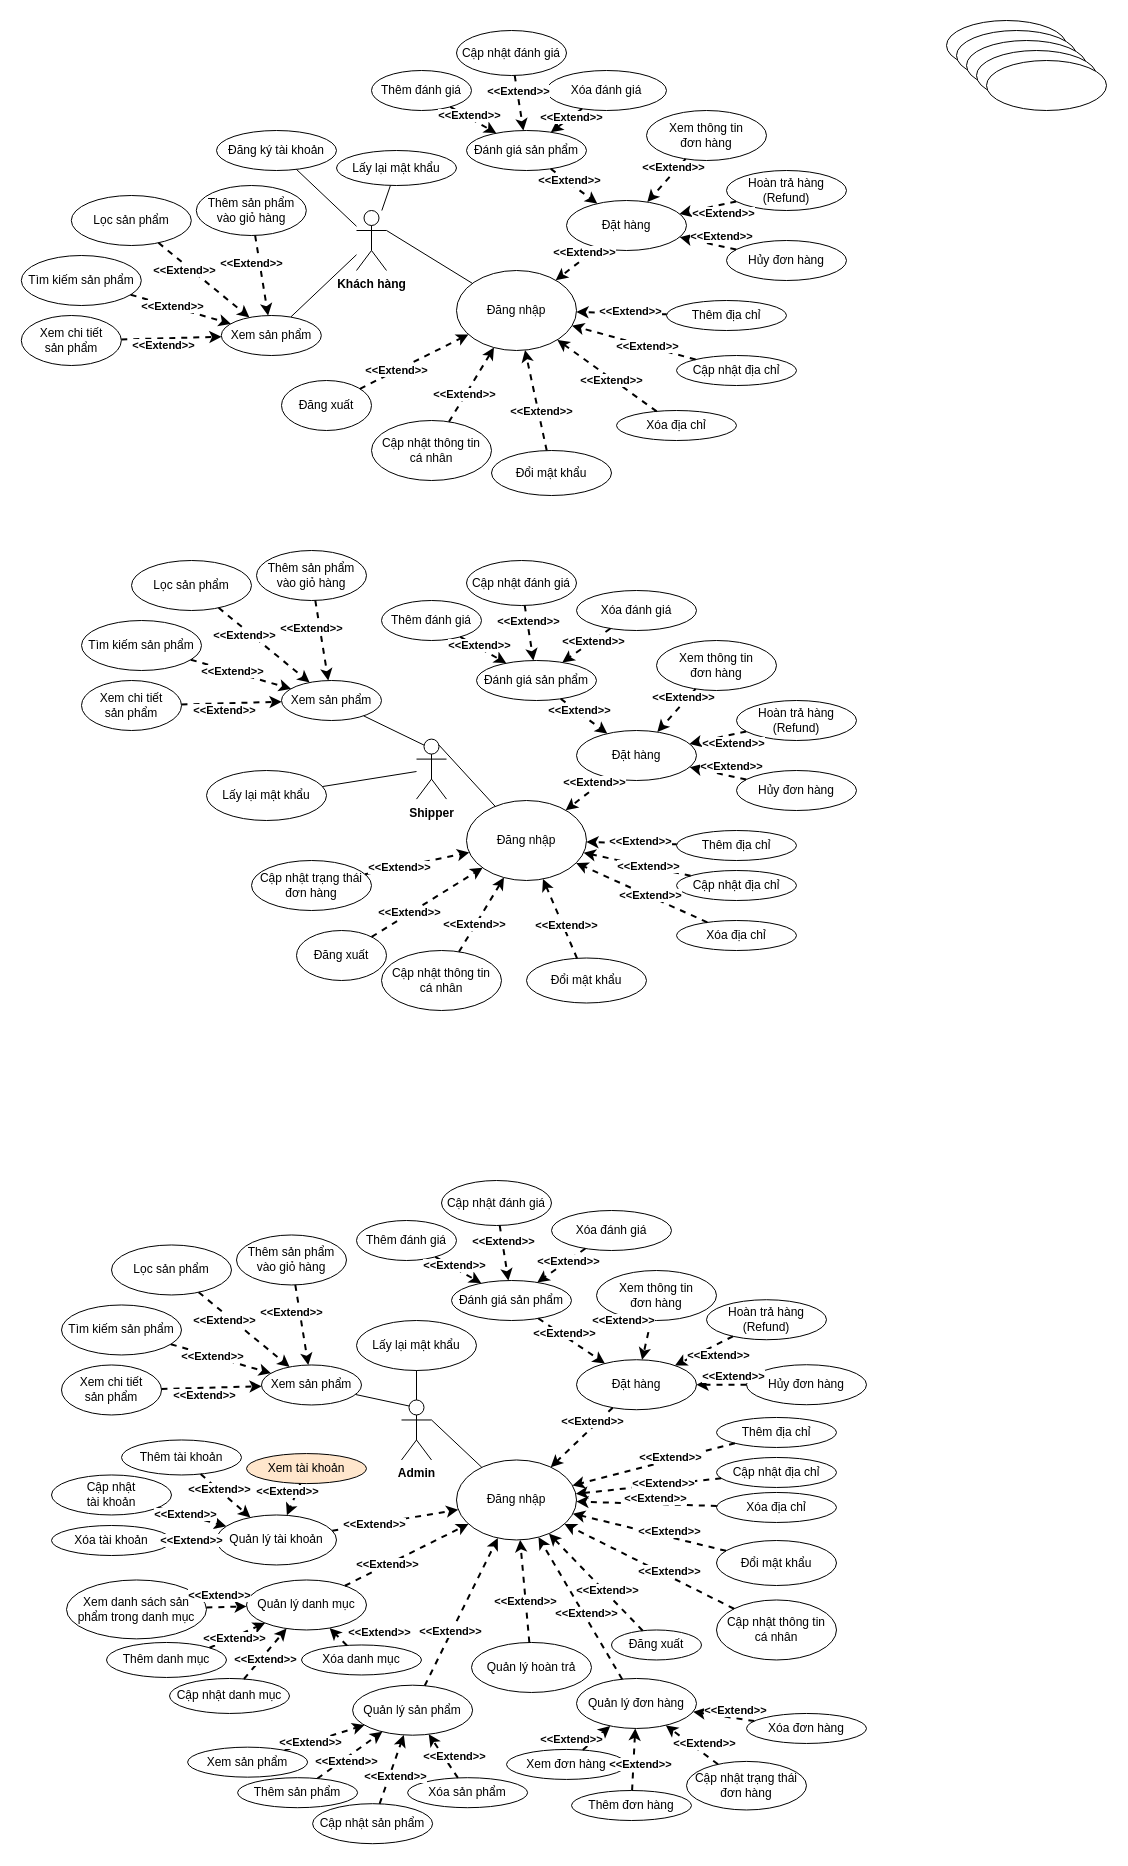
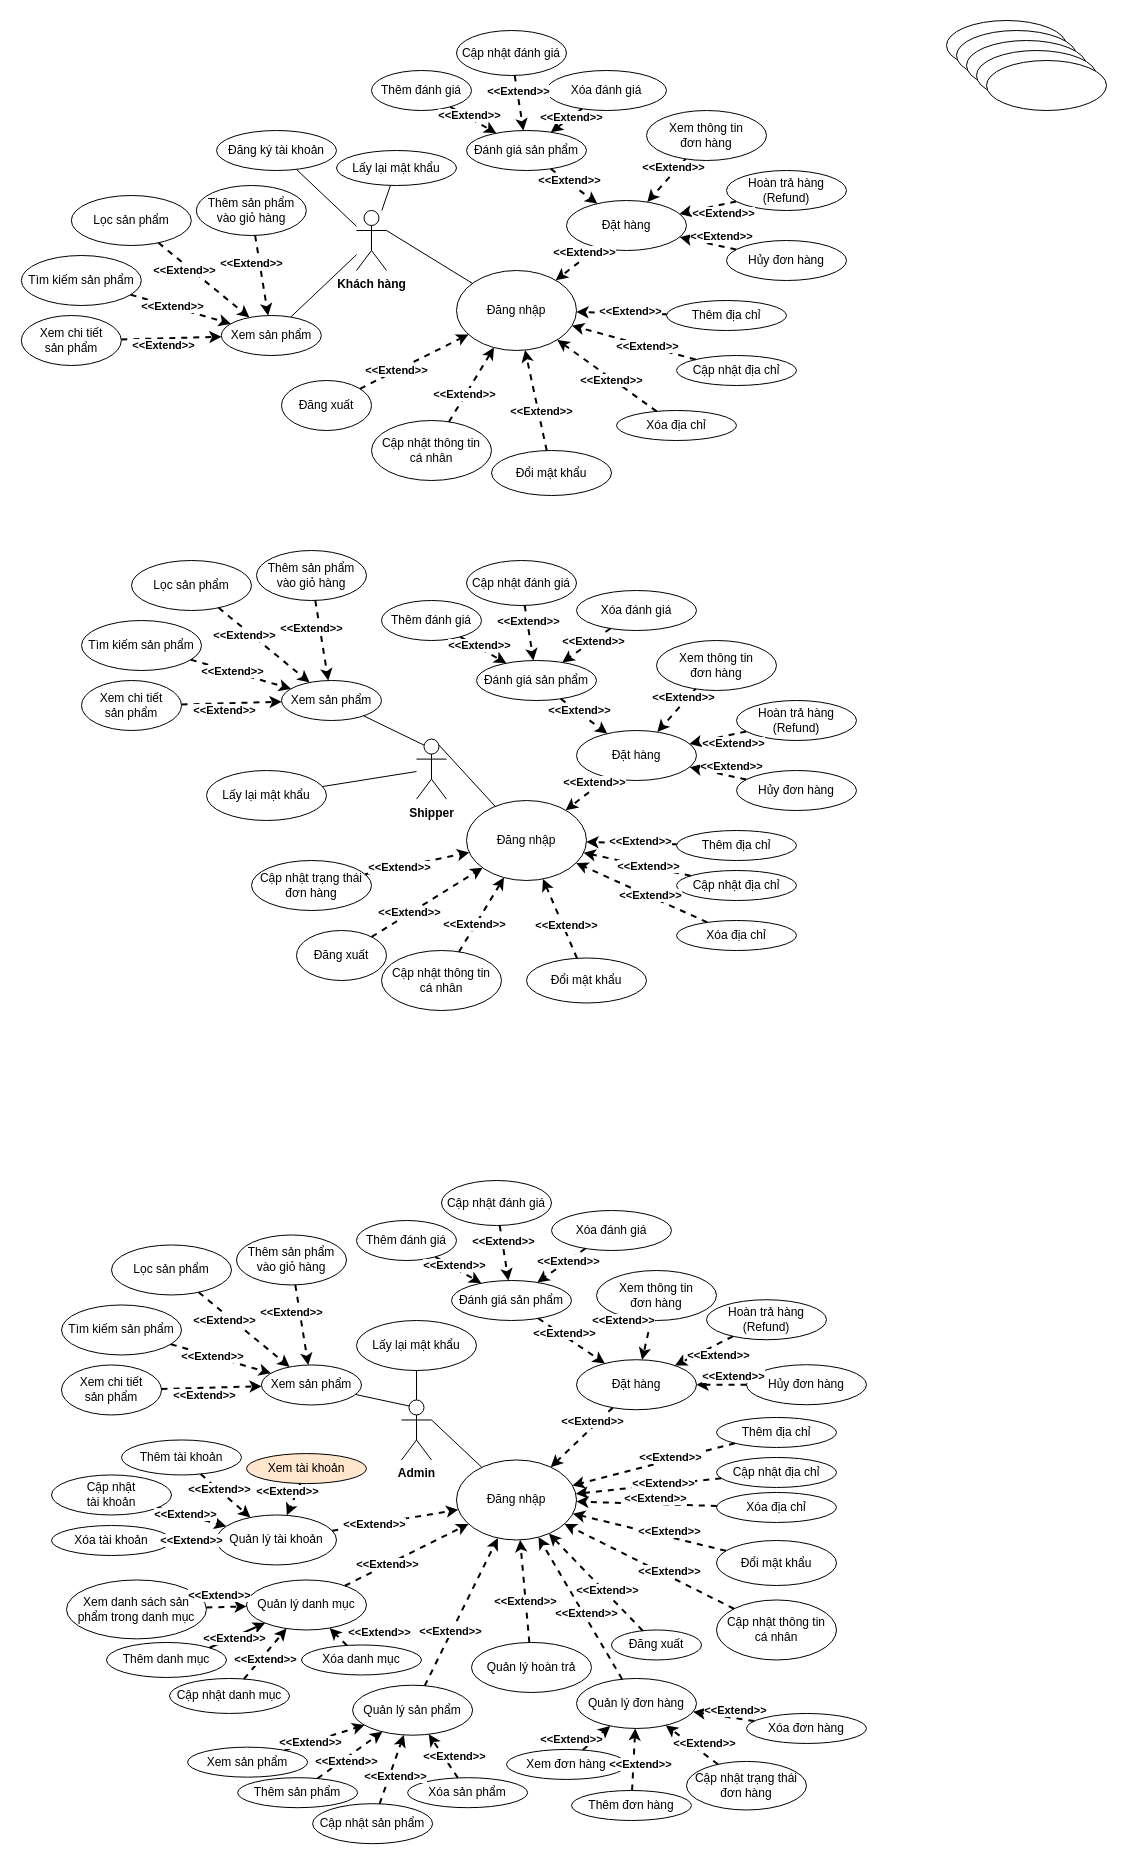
(250, 1630) -> (250, 1630)
